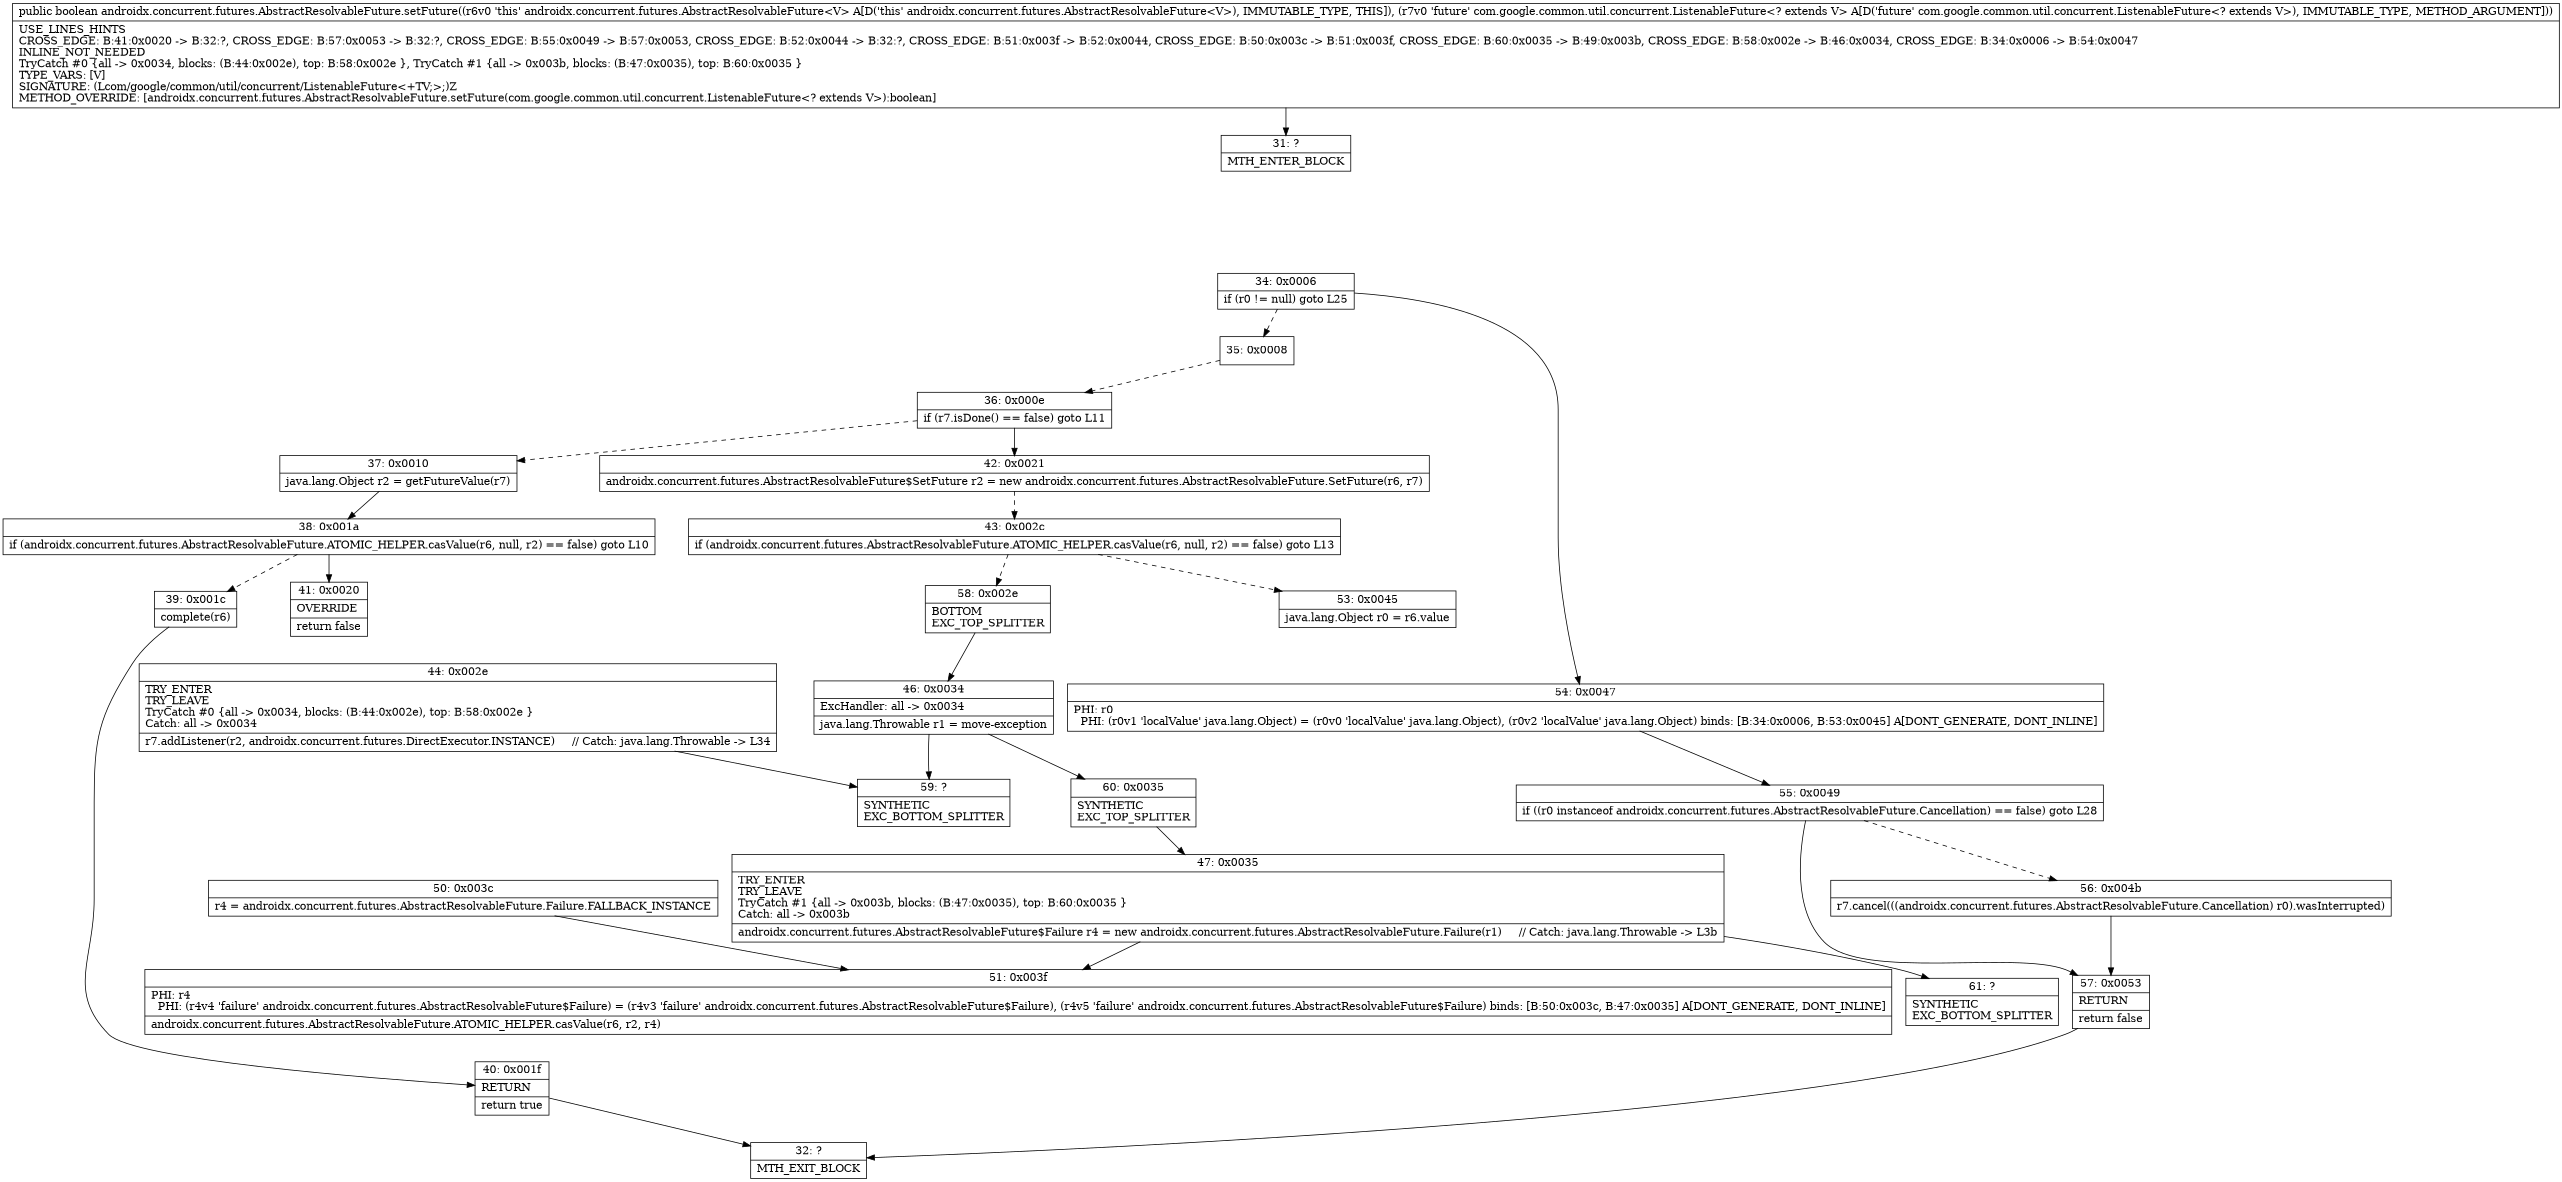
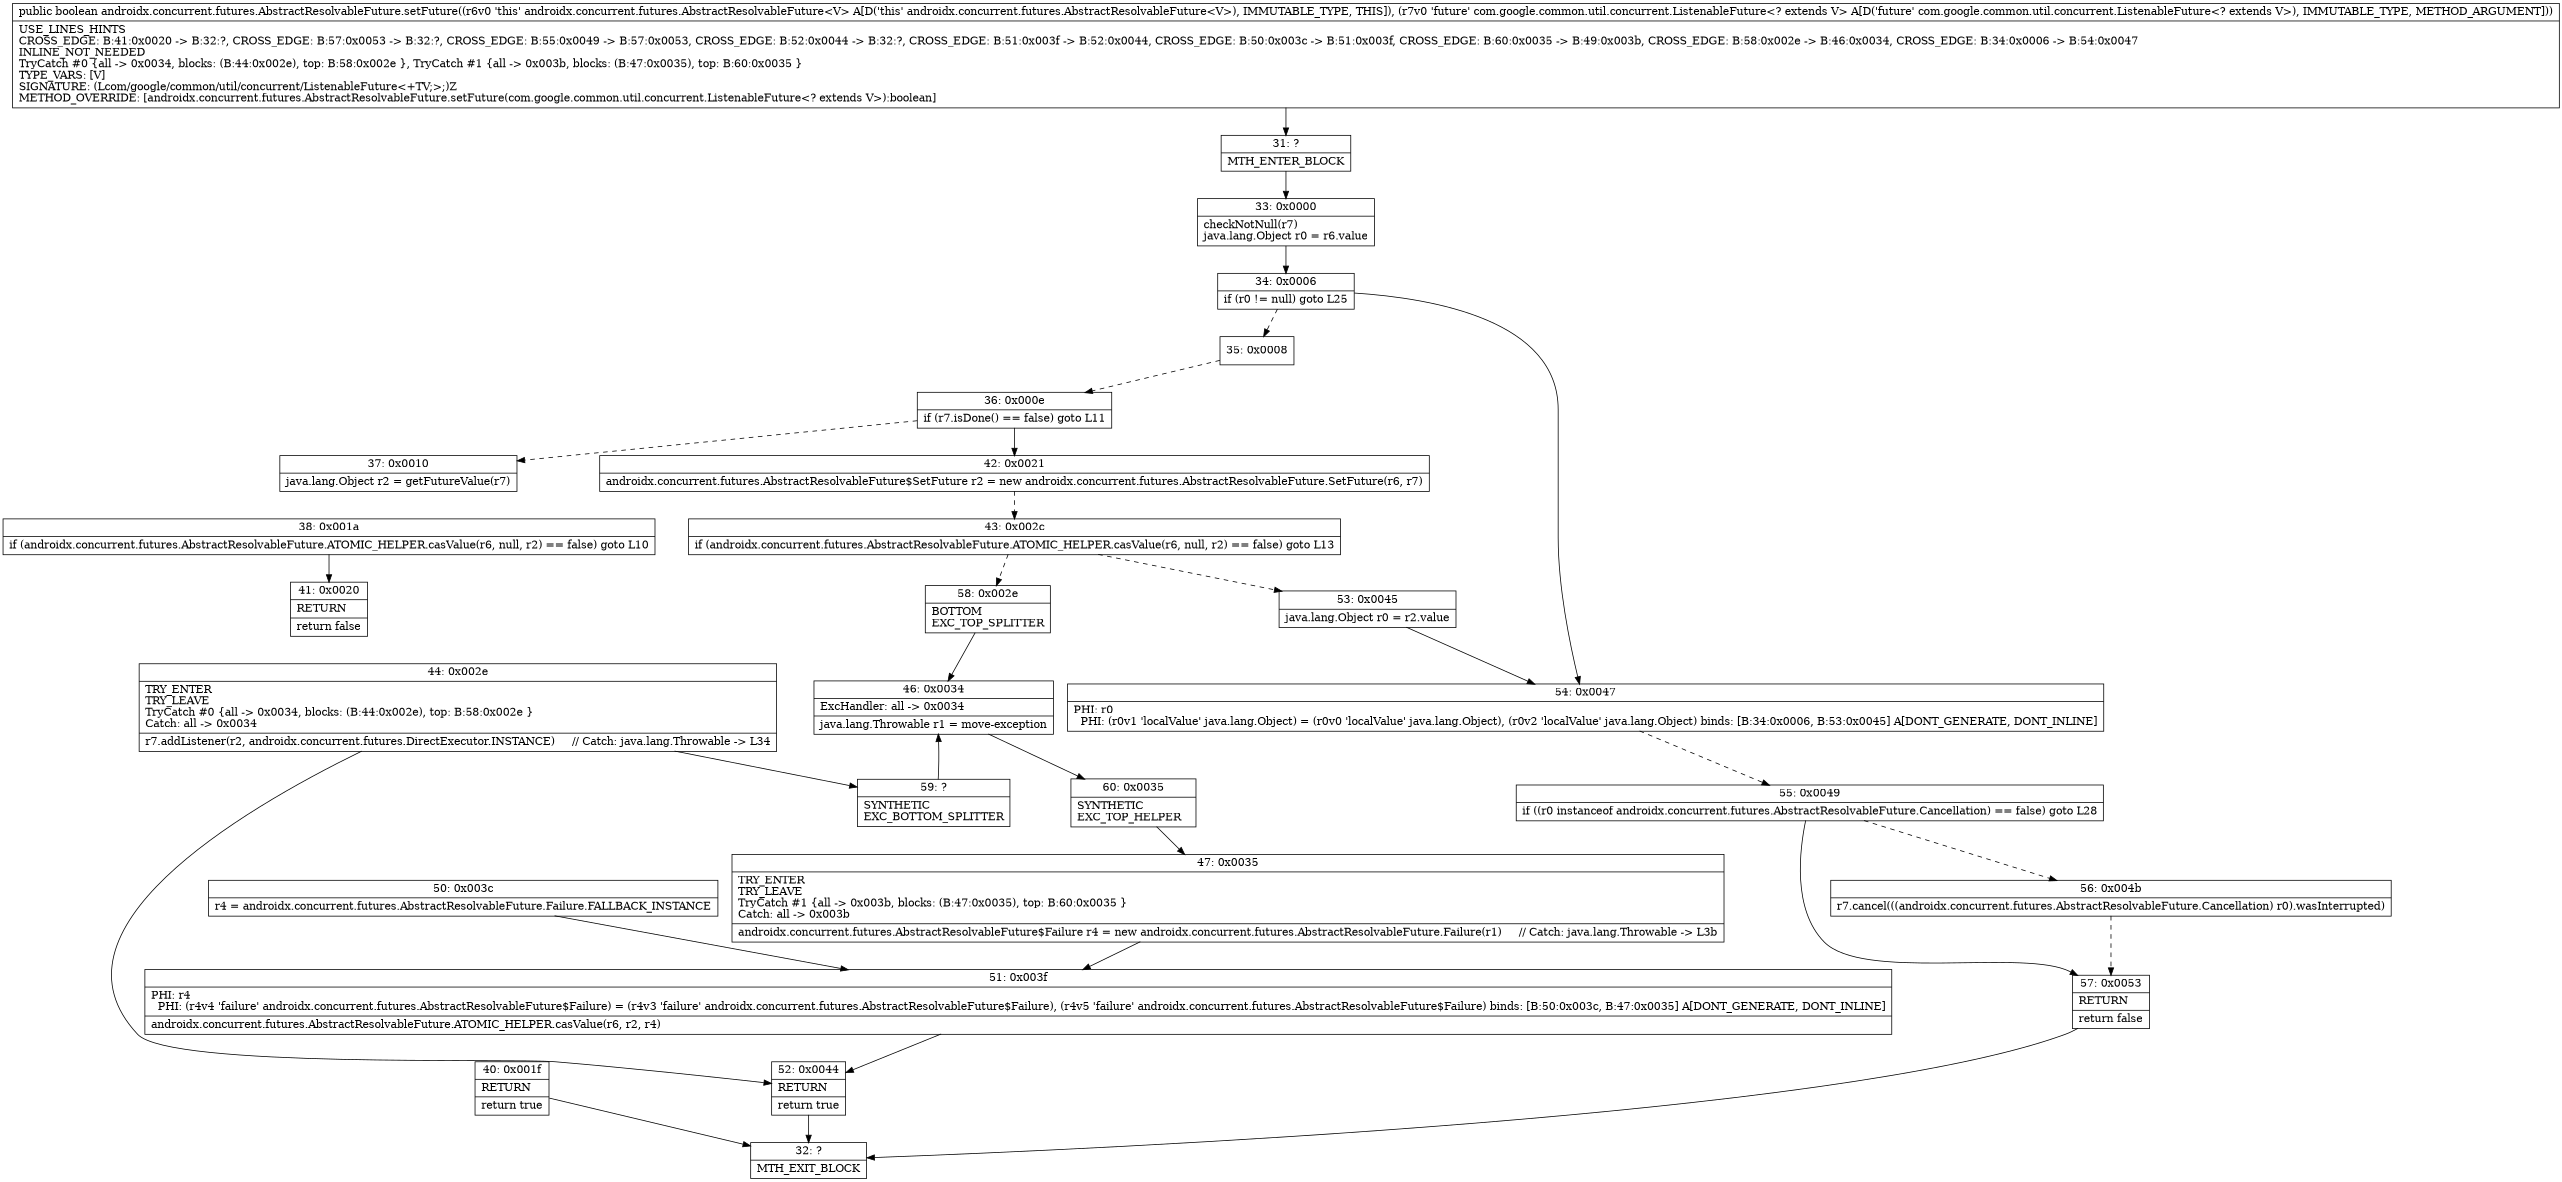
none -> (1286, 222)
(367, 503) -> none
(327, 608) -> (321, 608)
(196, 609) -> none
(1368, 618) -> (1368, 618)
none -> (1467, 654)
(929, 753) -> (939, 761)
(1701, 757) -> (1701, 757)
(1133, 817) -> (1129, 817)
(2111, 942) -> (2111, 942)
(1982, 1002) -> none
none -> (809, 1088)
